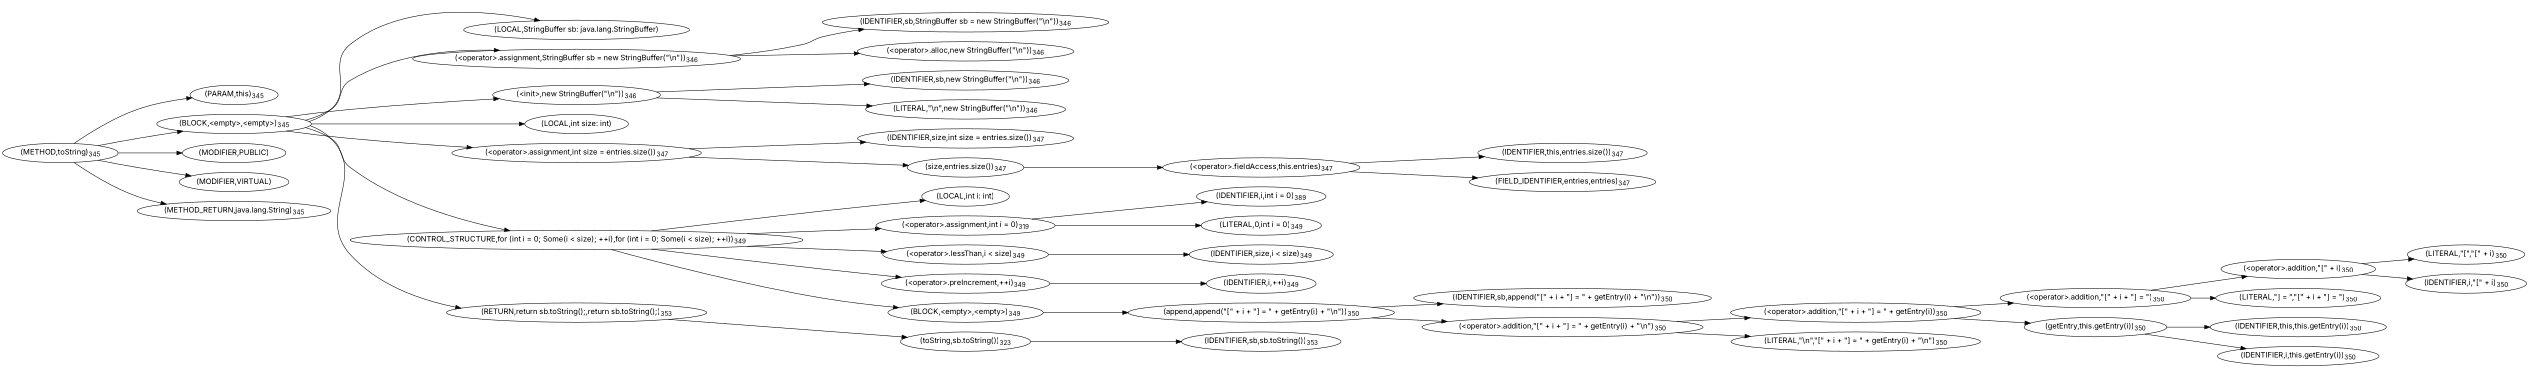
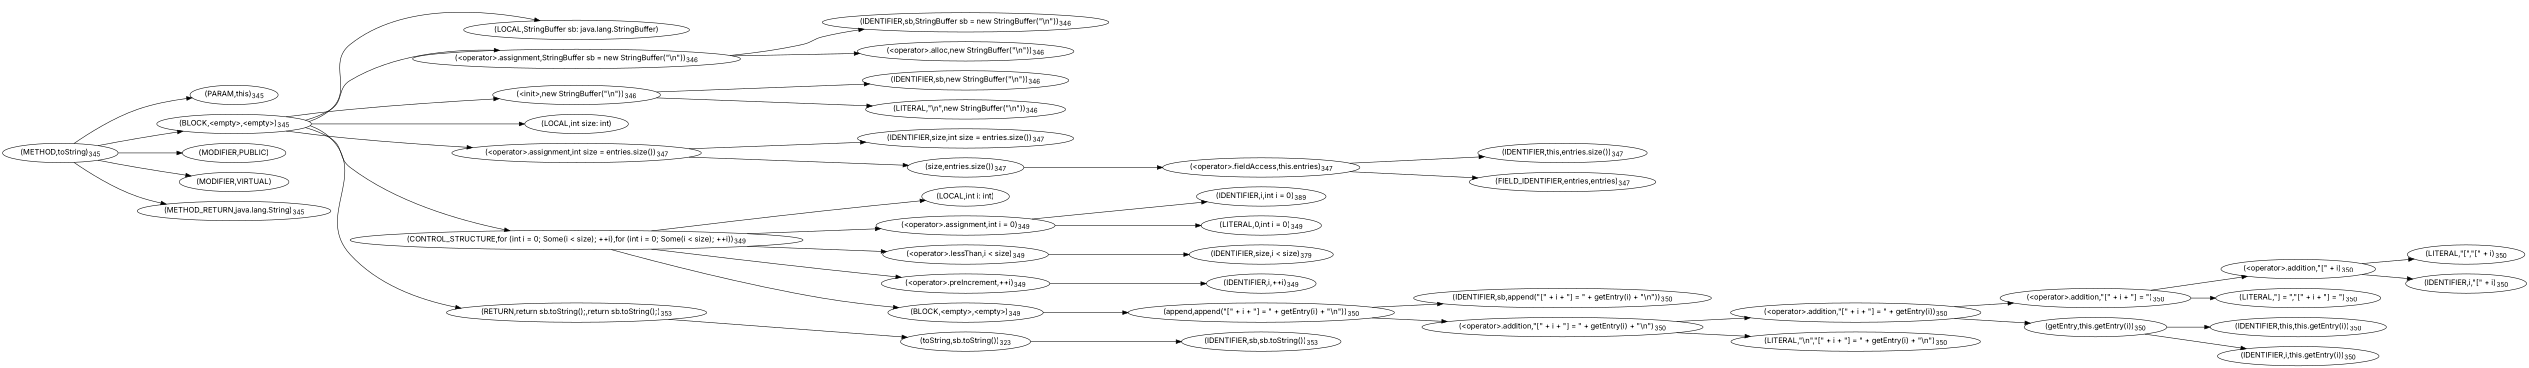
(1024, 225) -> (1024, 225)
(1306, 254) -> (1306, 254)
